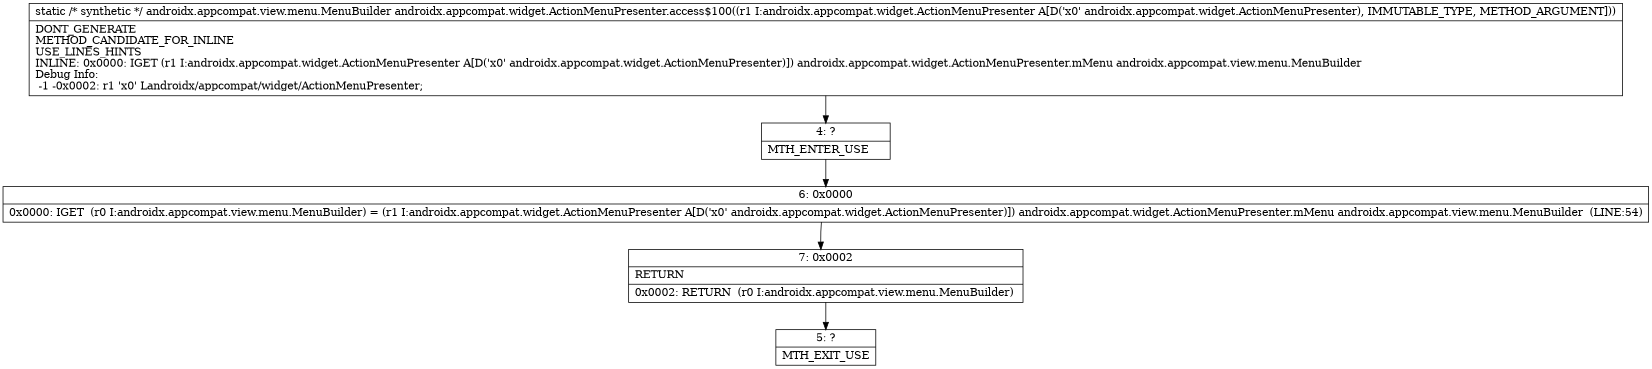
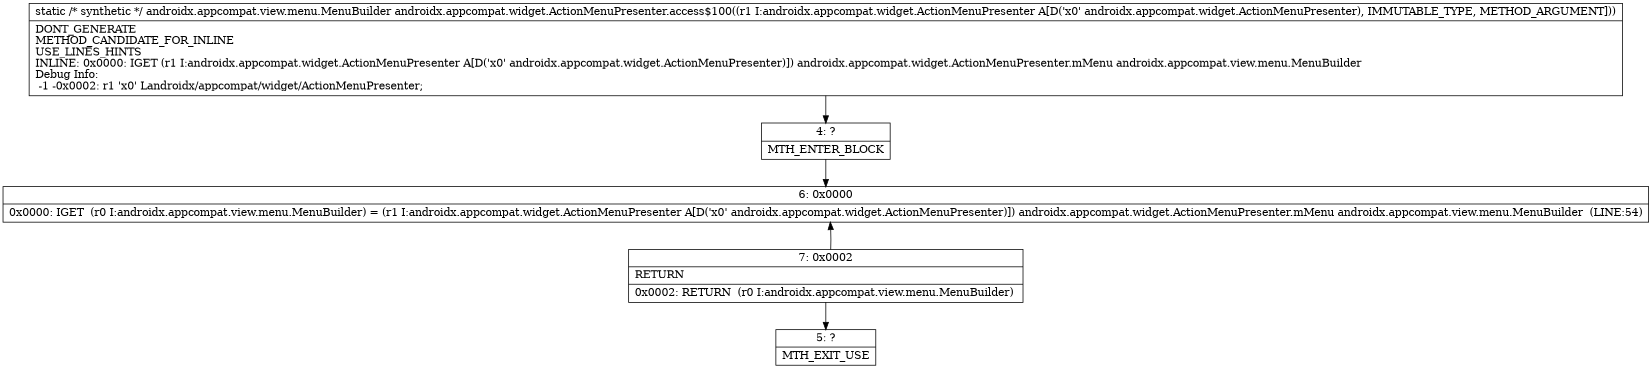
(818, 150) -> (826, 150)
(821, 232) -> (831, 240)
